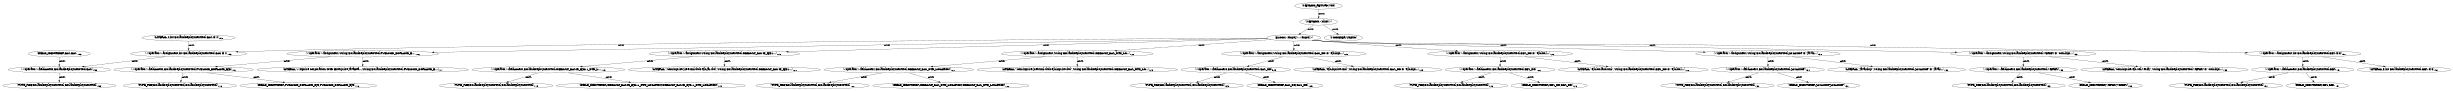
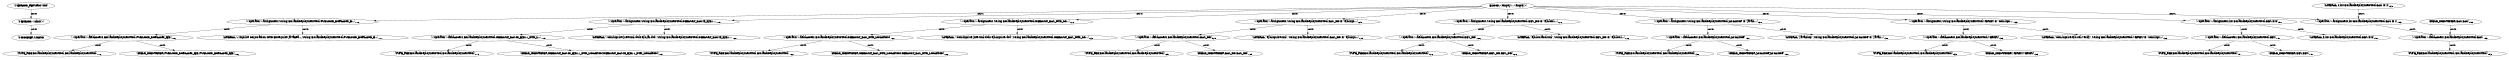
(1307, 29) -> none
